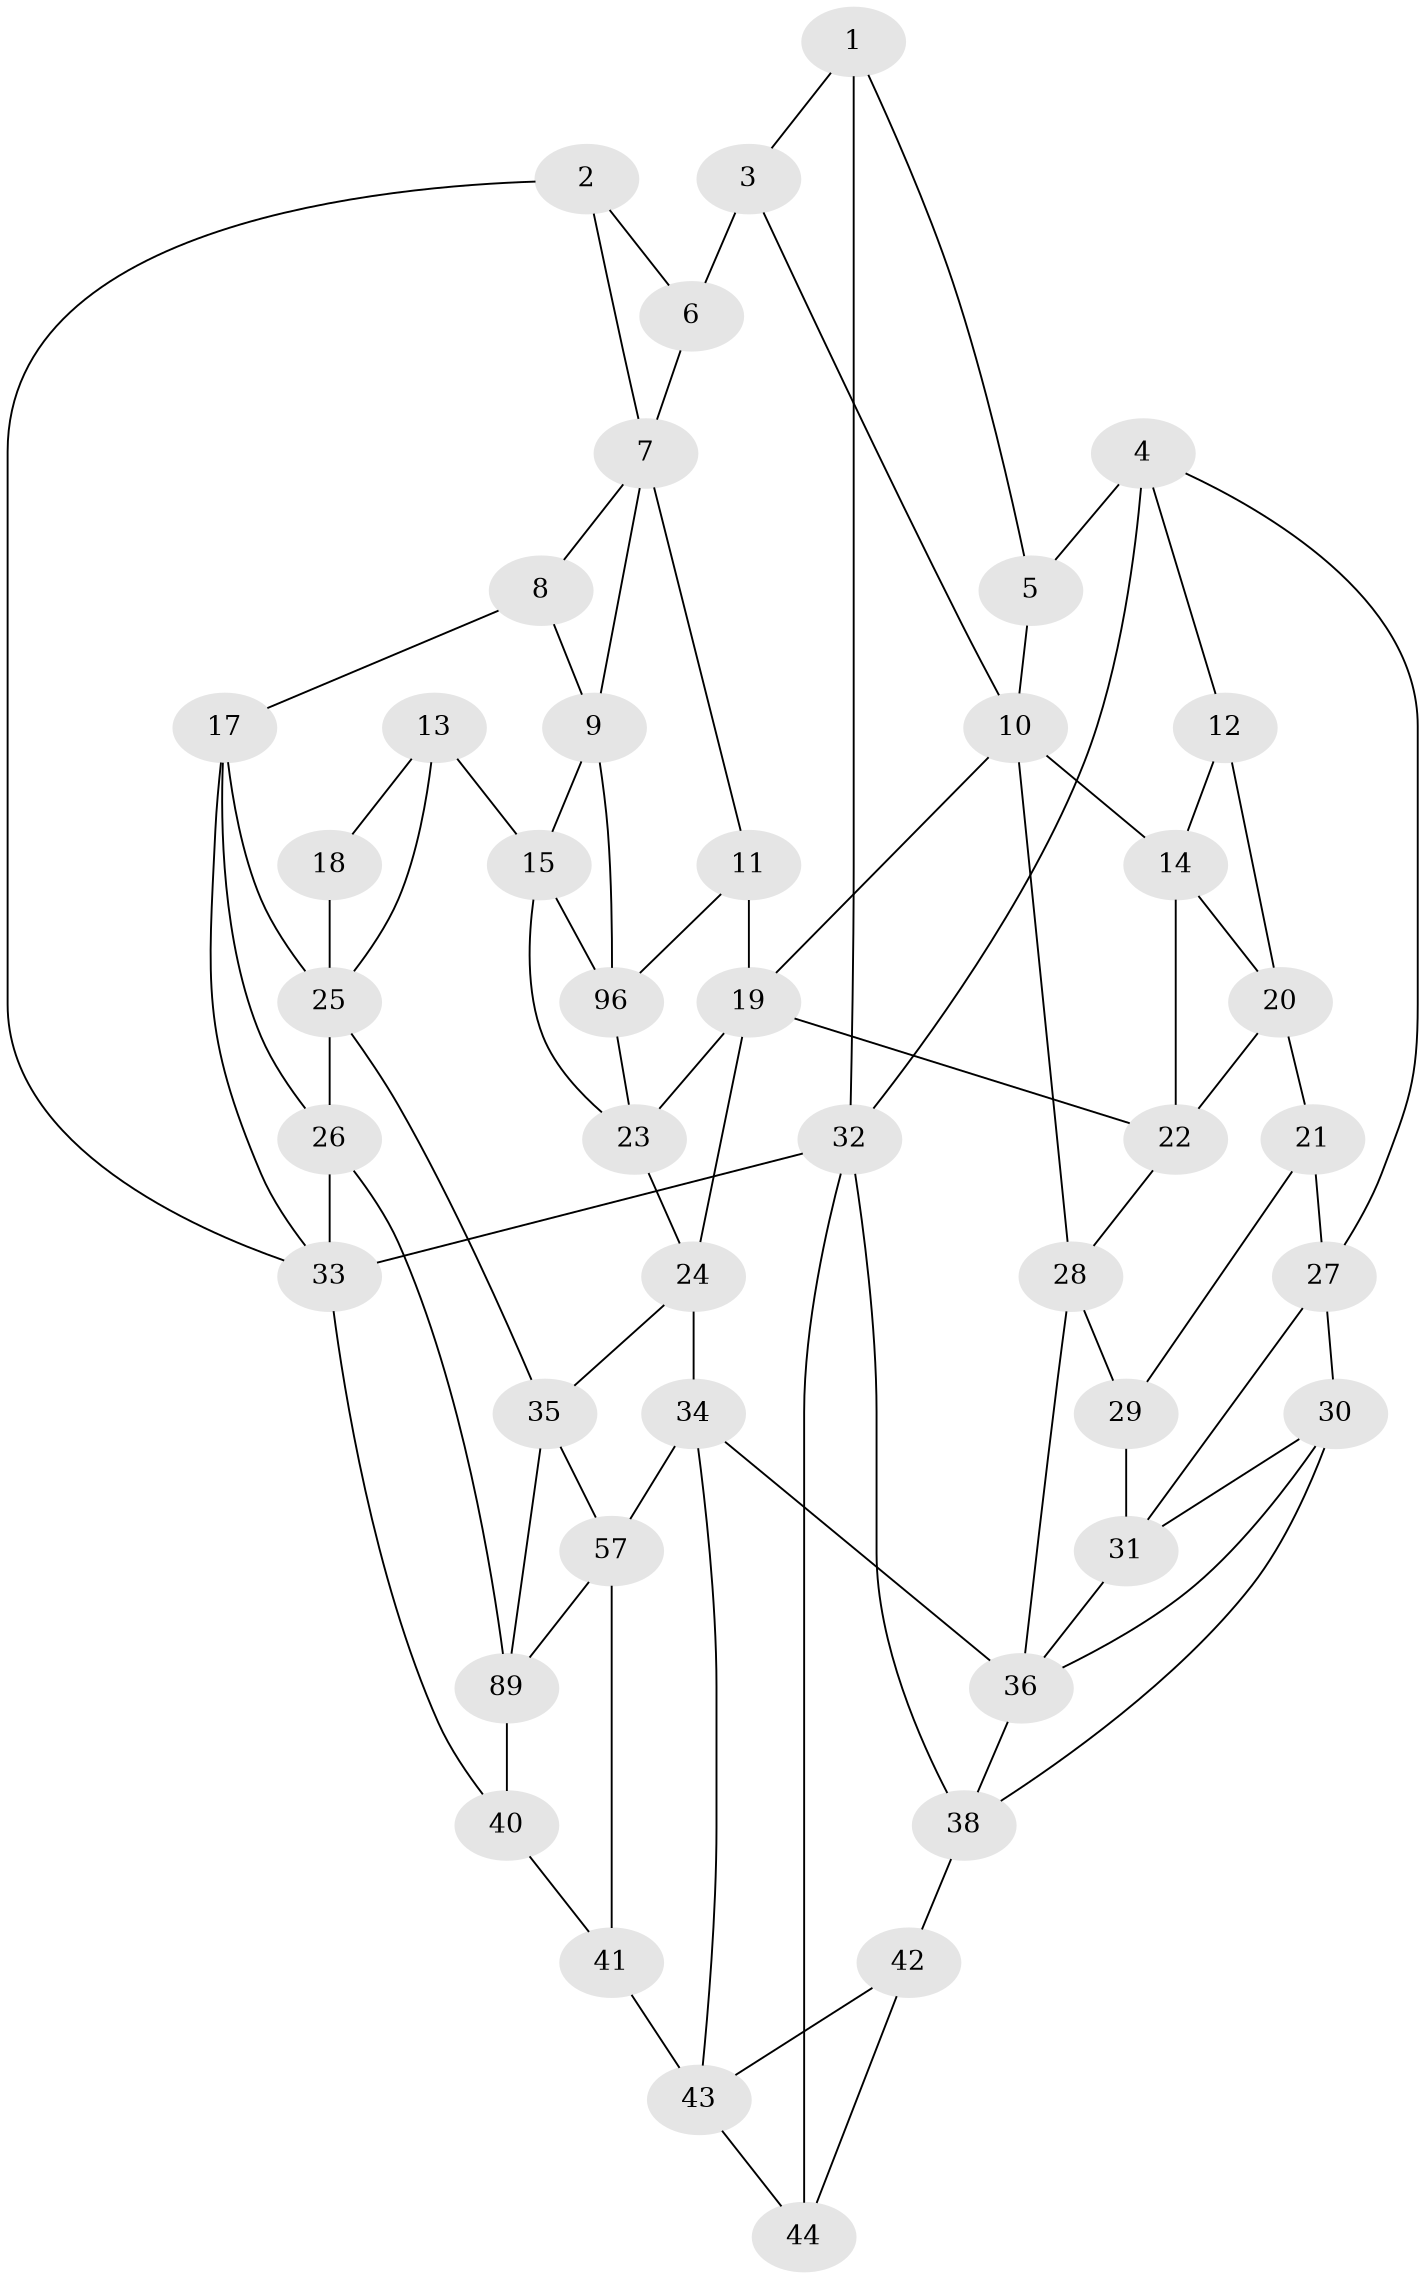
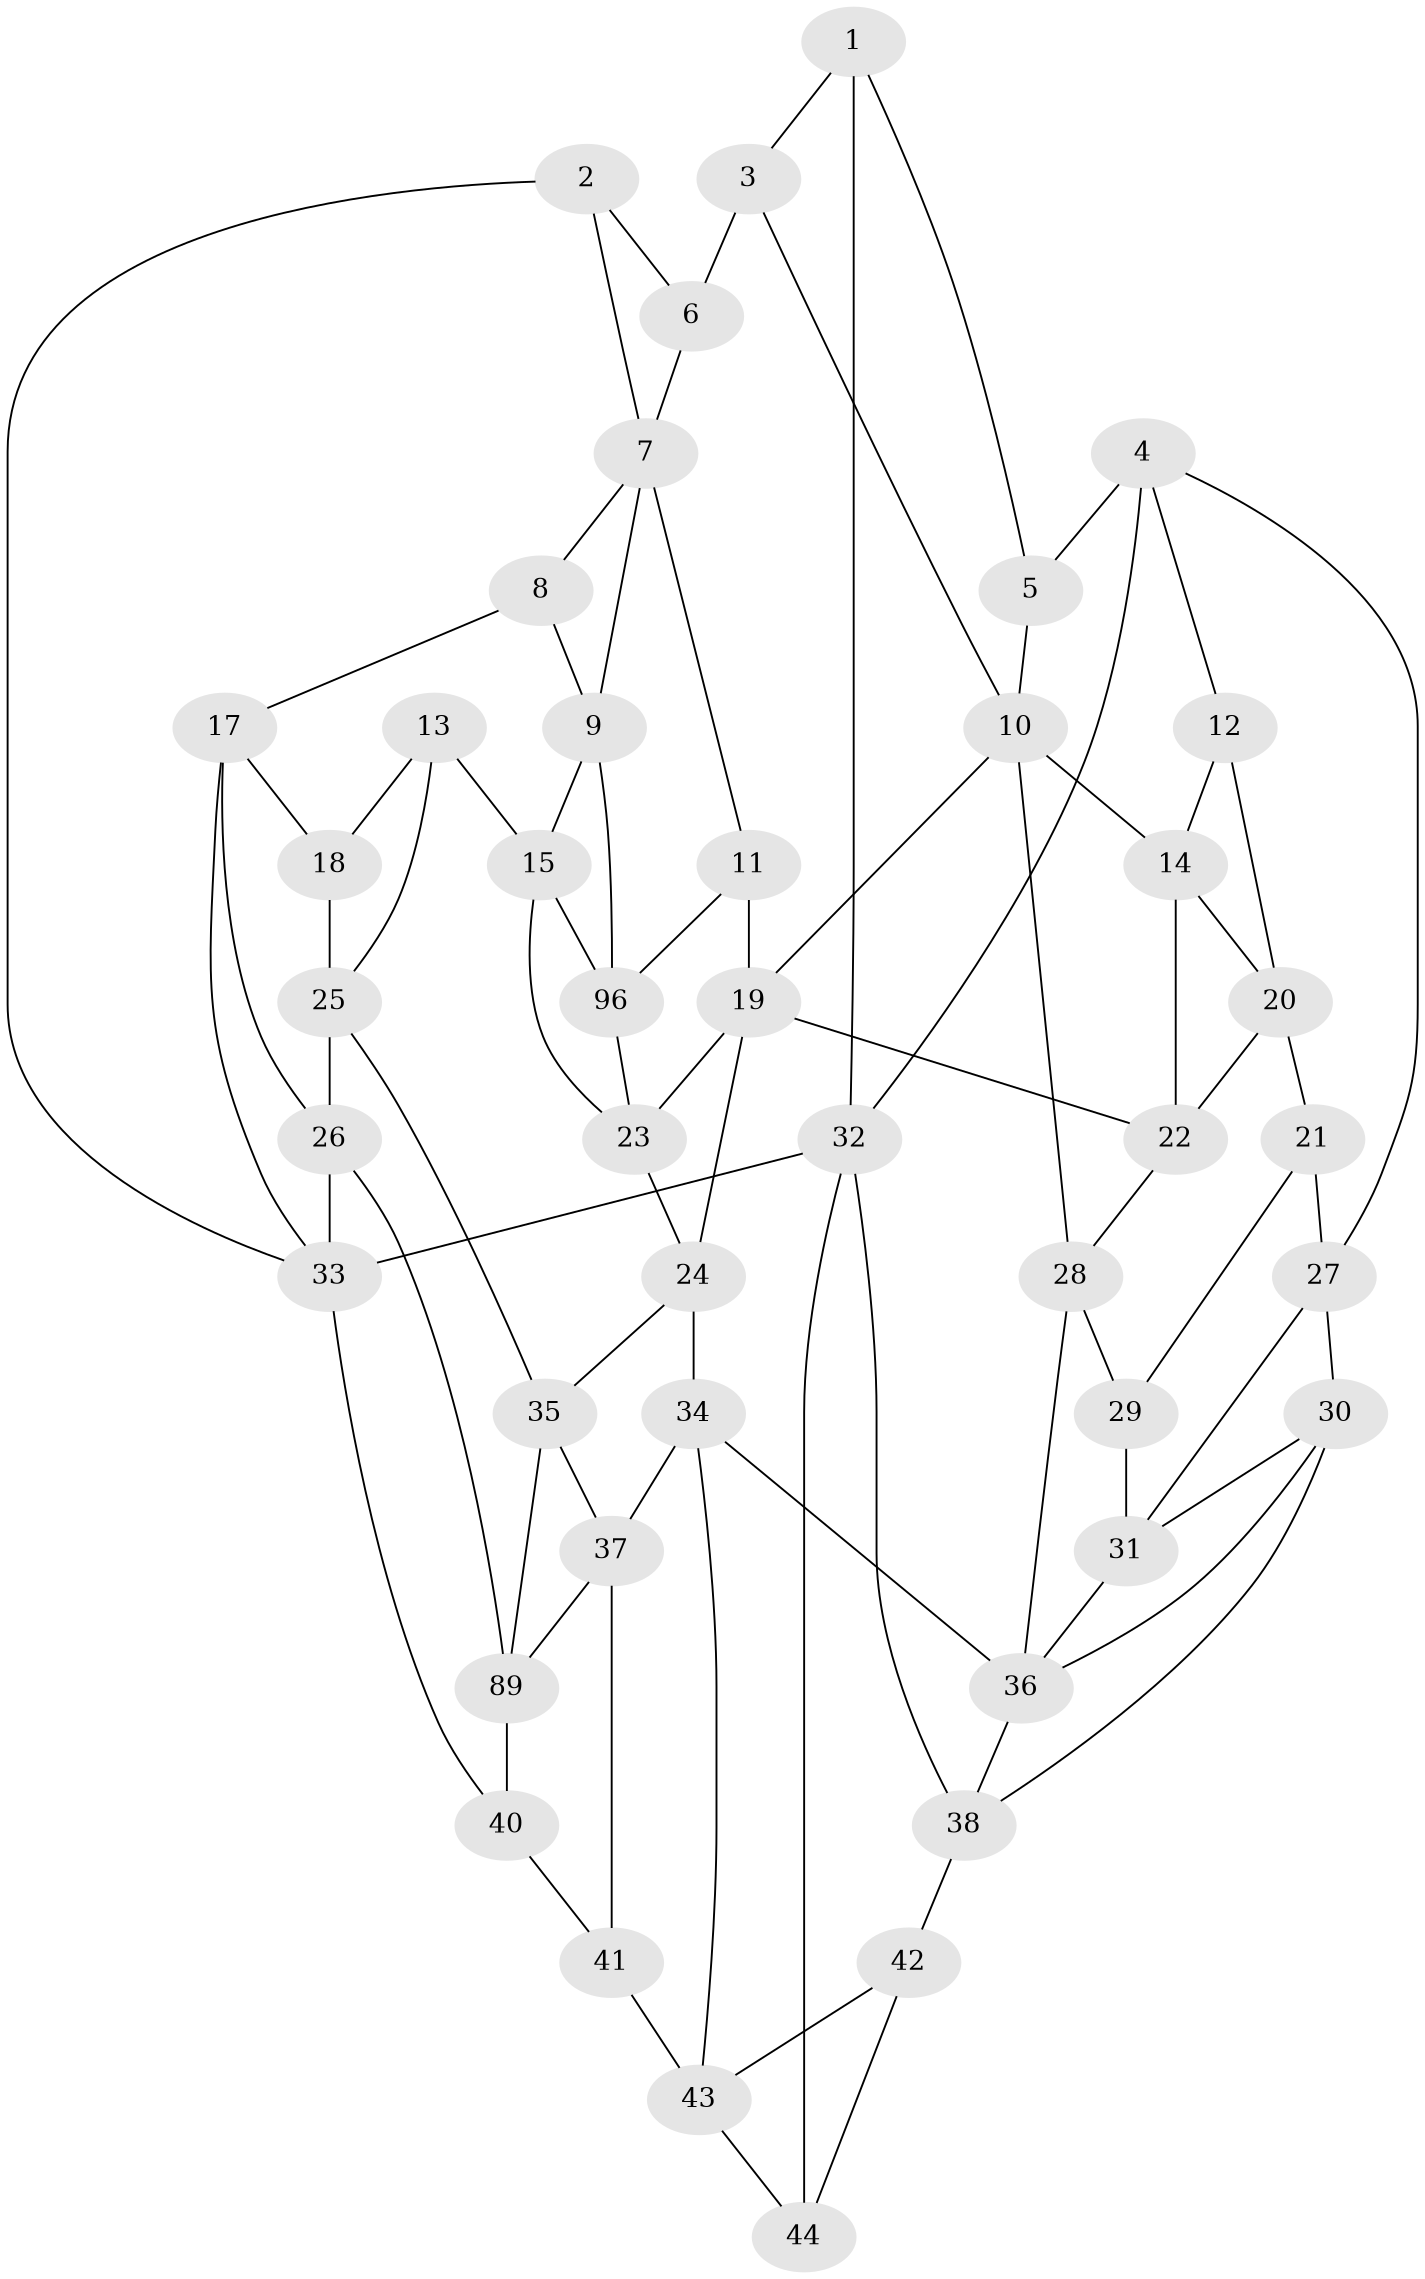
(251, 873) -> (277, 797)
(612, 1551) -> (612, 1551)
